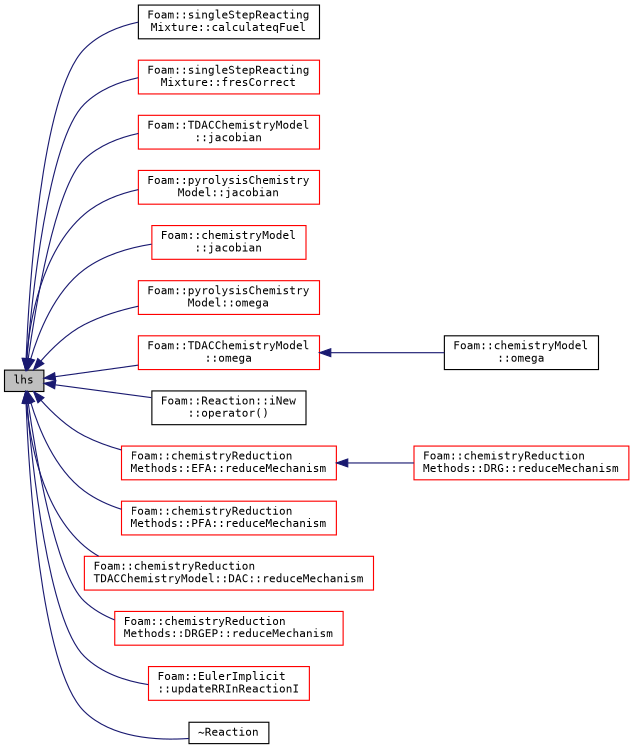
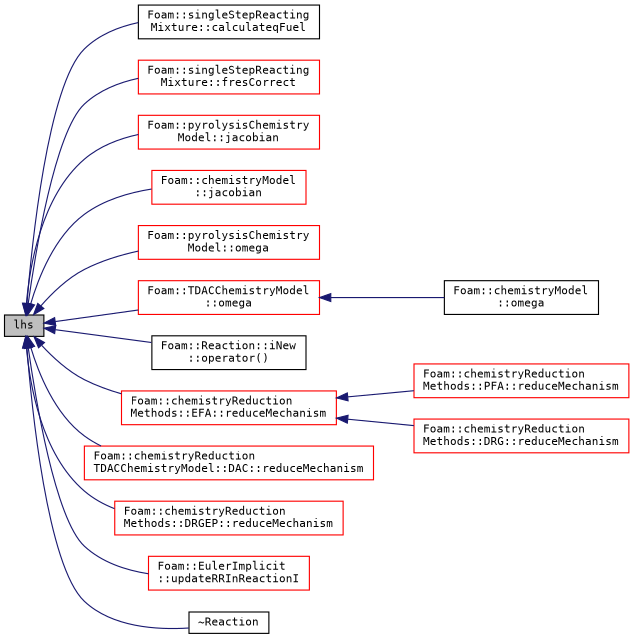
(229, 132) -> none
(62, 468) -> (381, 394)
